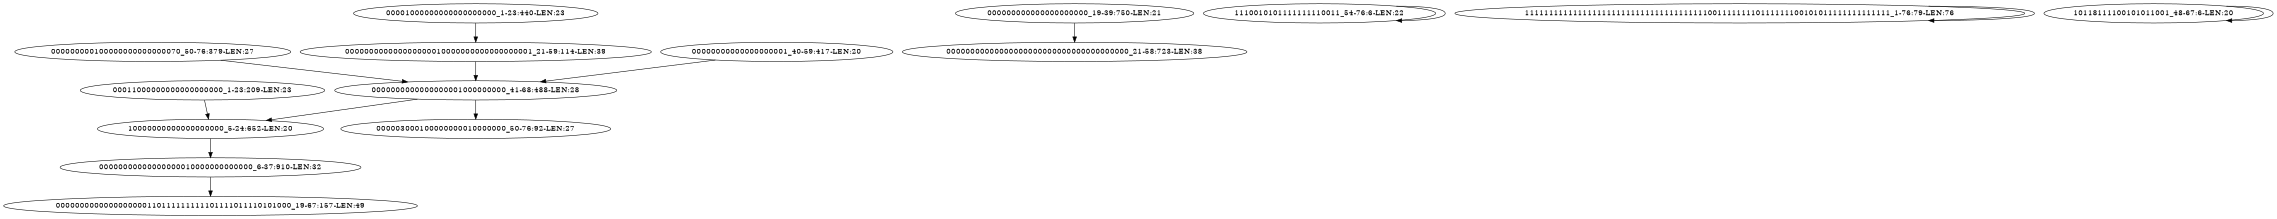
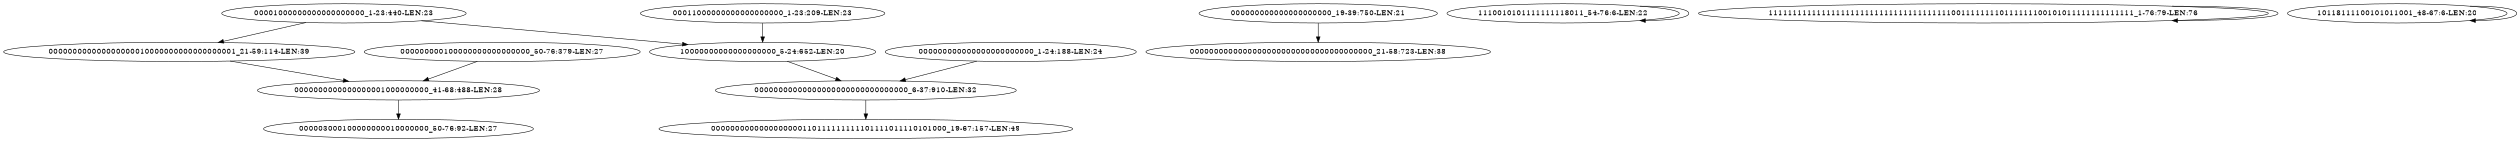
(1320, 13) -> (1563, 13)
(153, 52) -> (502, 52)
(777, 52) -> none
none -> (1011, 52)
(345, 109) -> (552, 33)
(211, 167) -> (866, 90)
